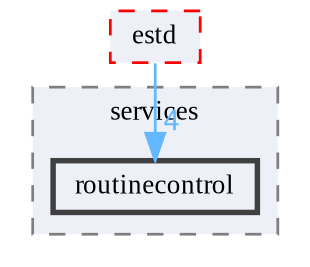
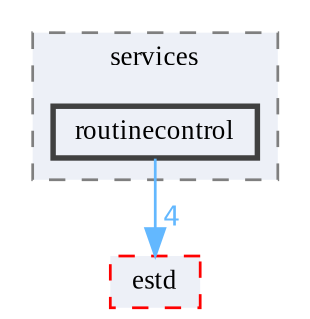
(155, 105) -> (155, 197)
